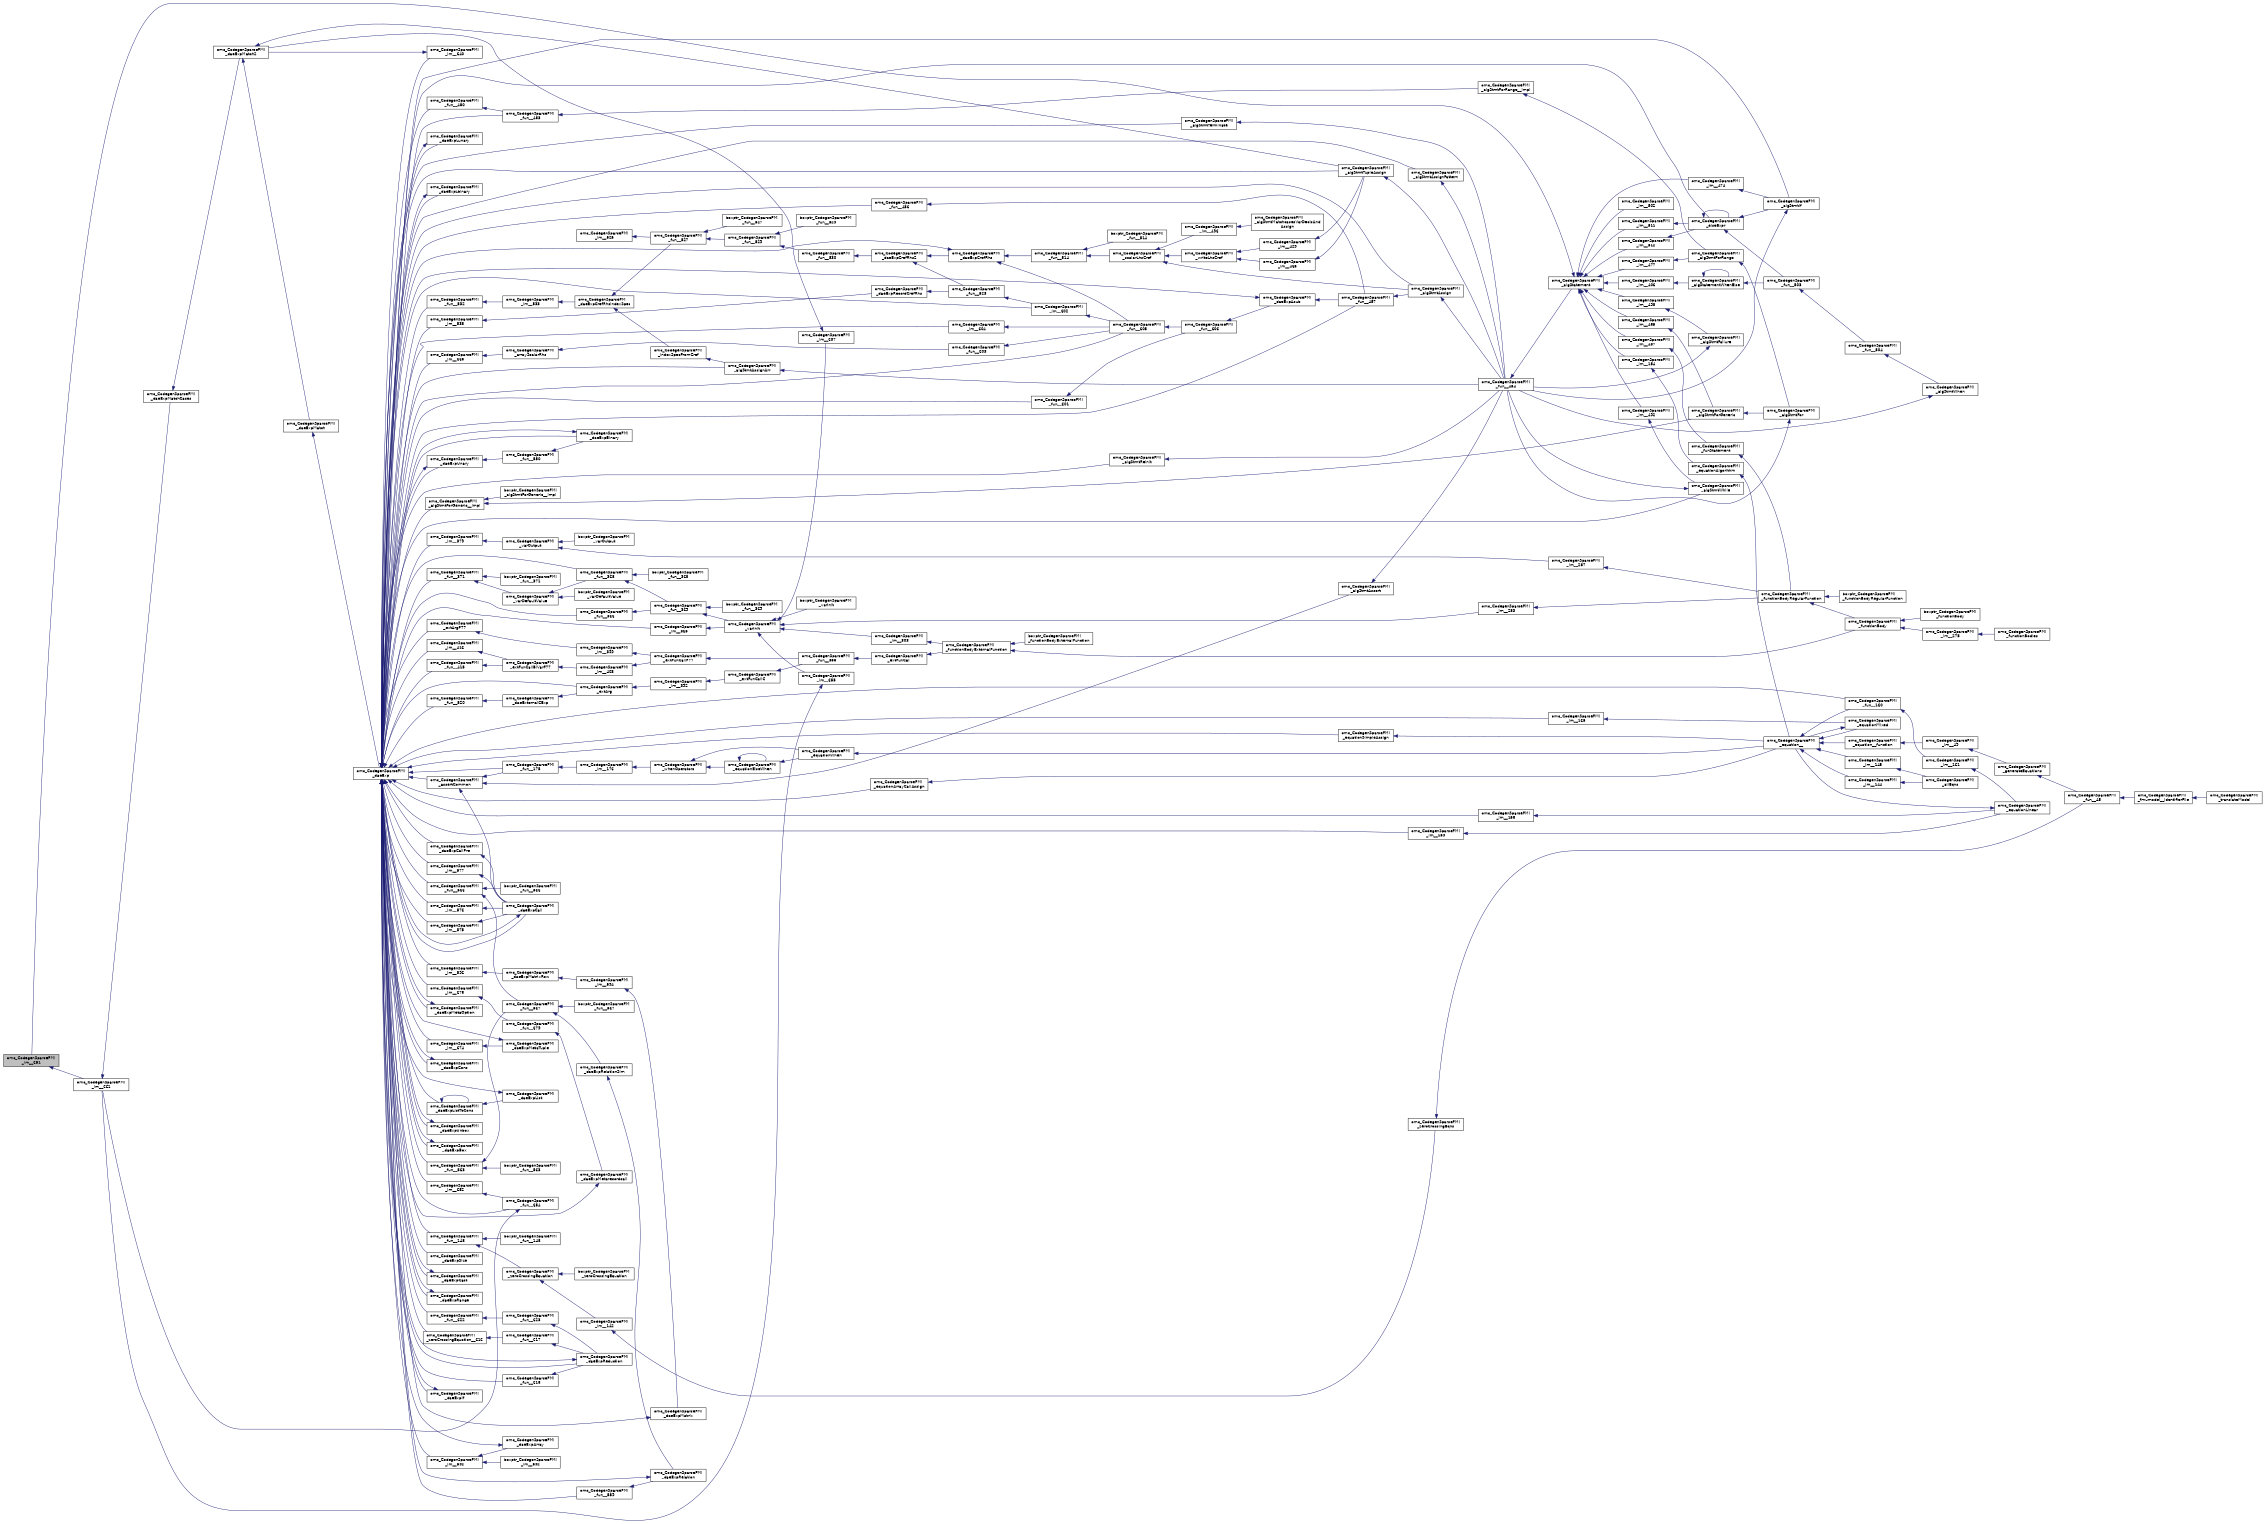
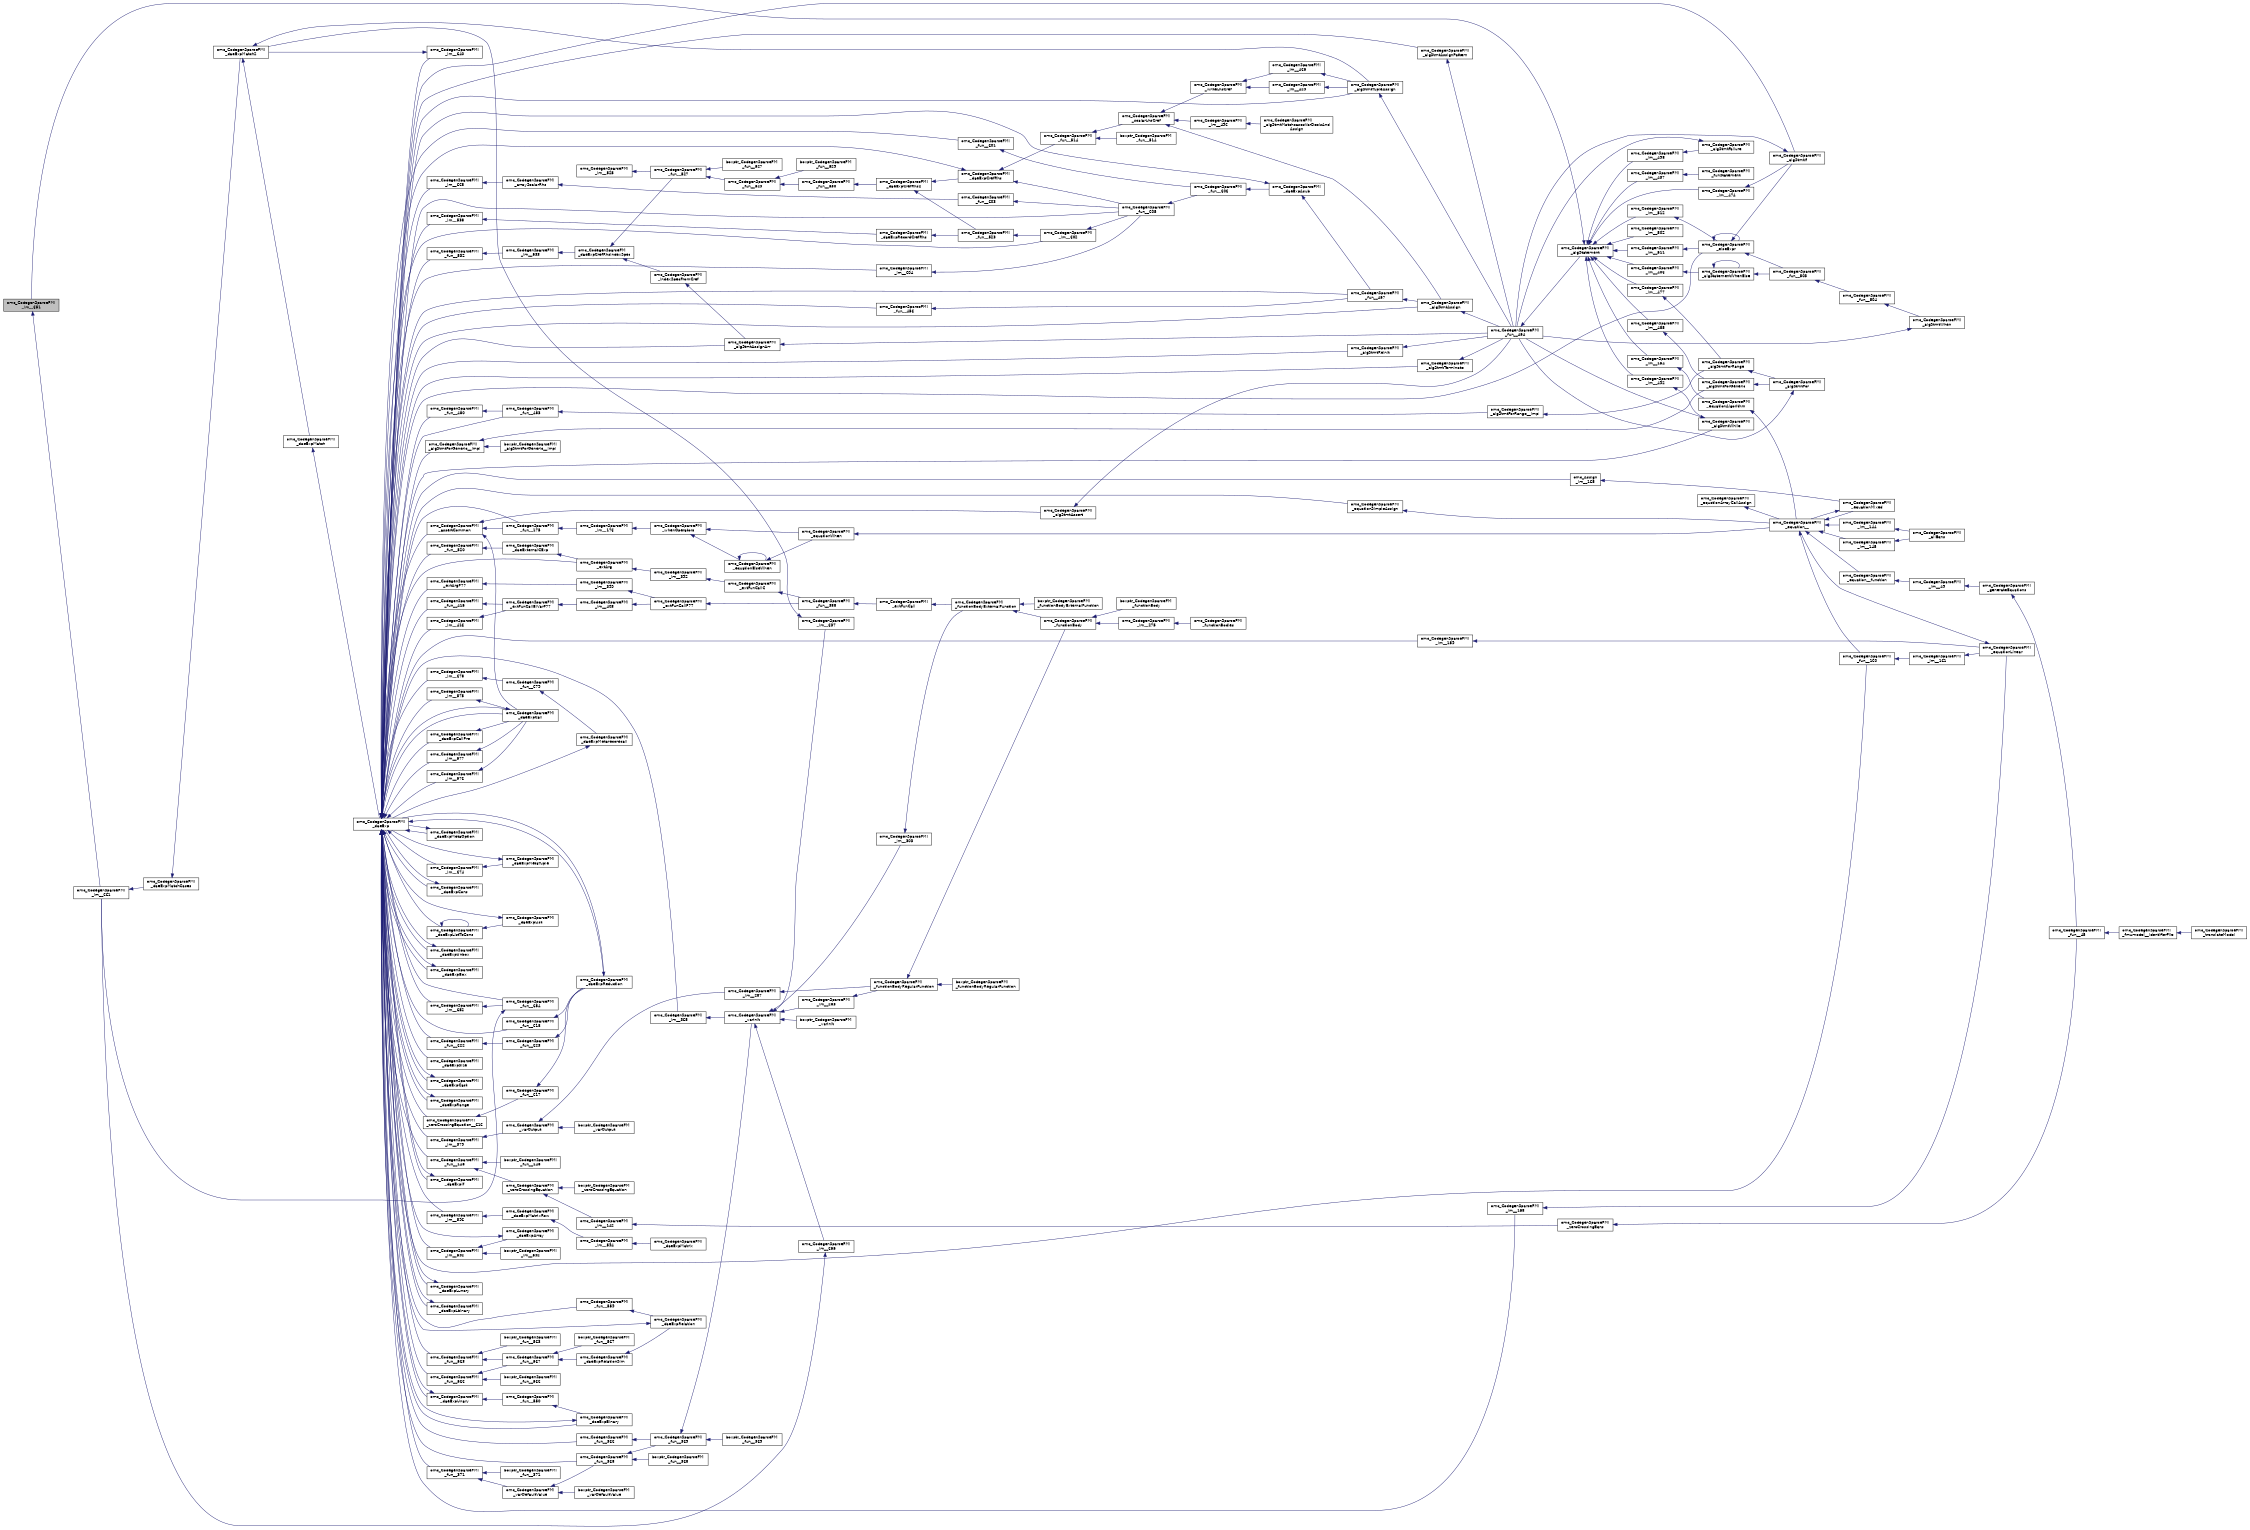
(1778, 519) -> none
(1576, 719) -> (1585, 480)
(632, 800) -> none
(415, 1378) -> none
